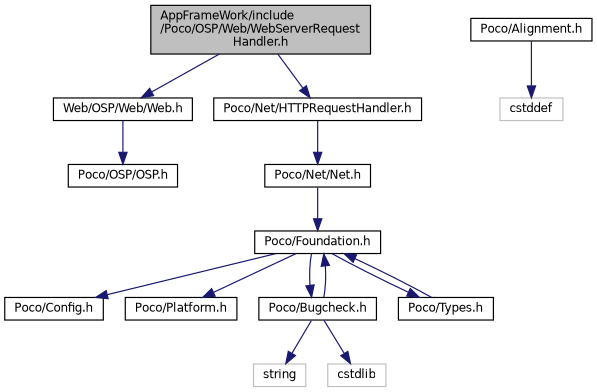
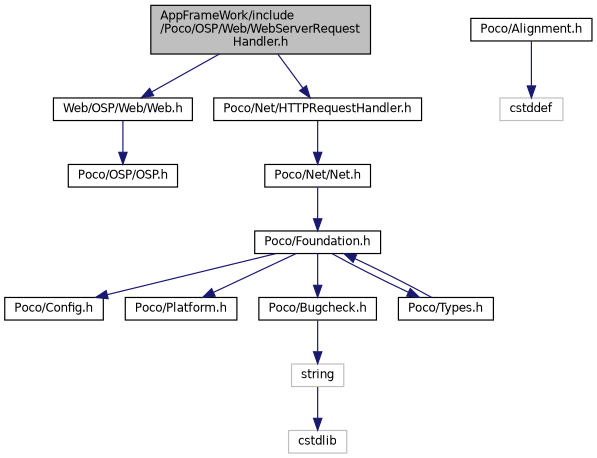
(326, 282) -> none
(334, 337) -> (318, 403)
